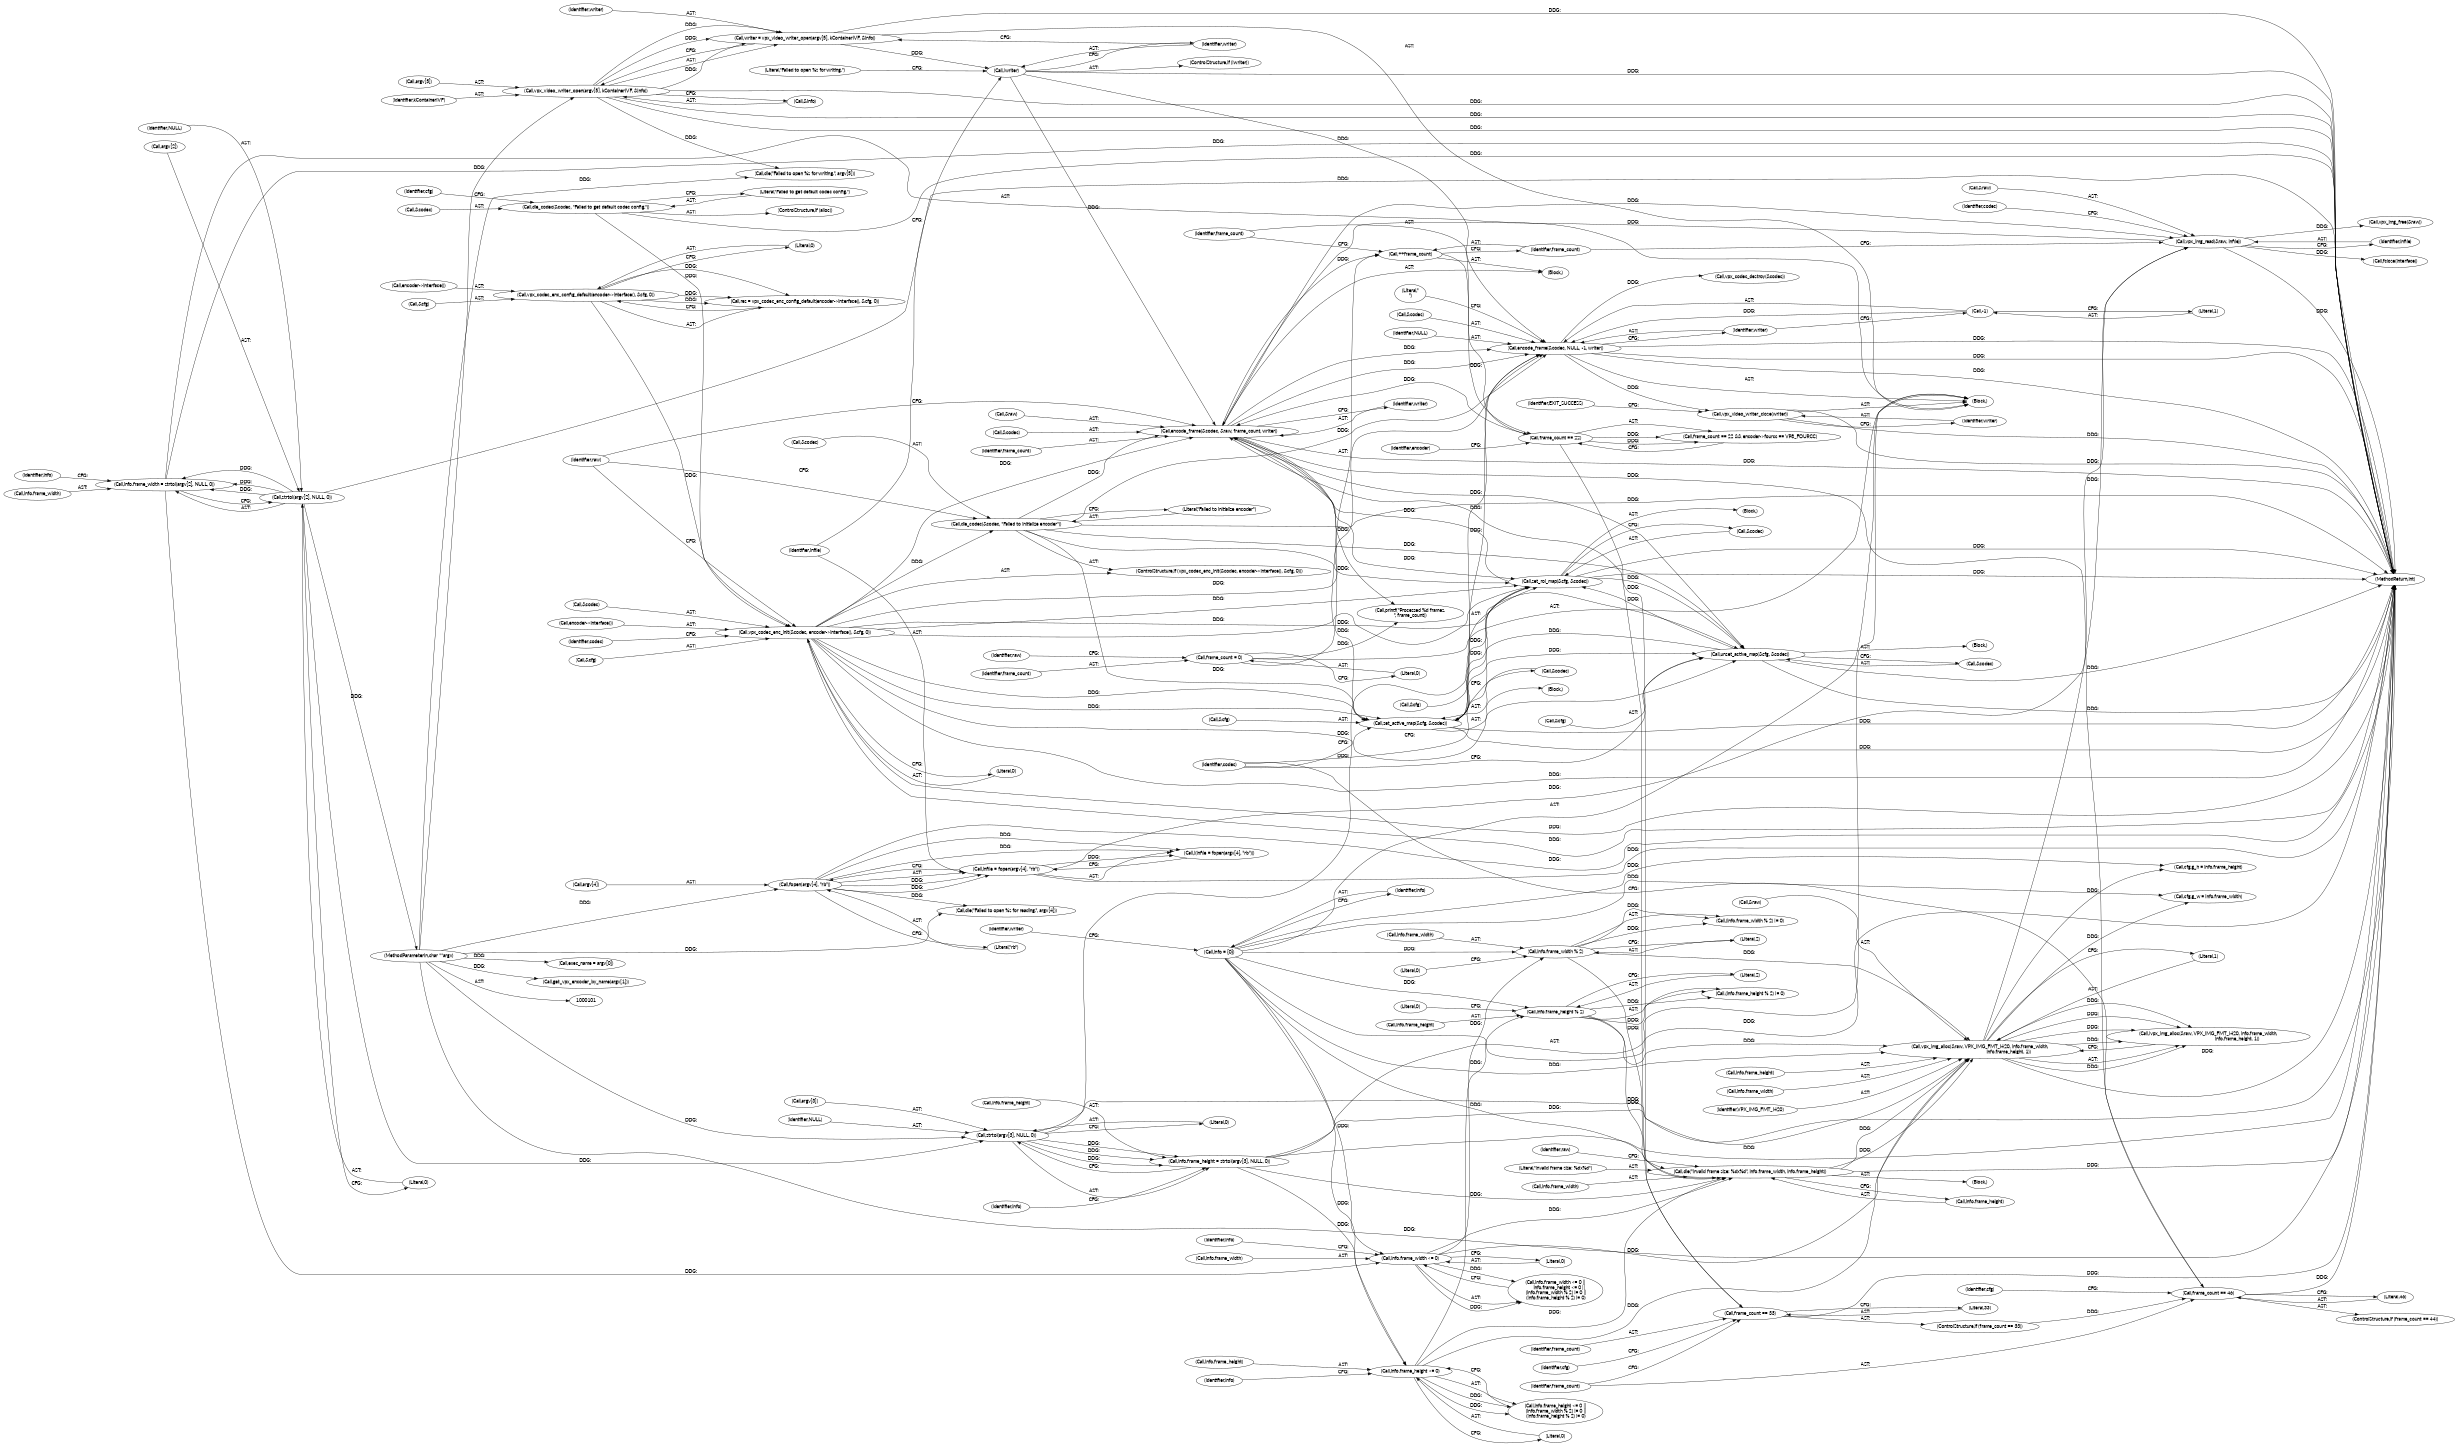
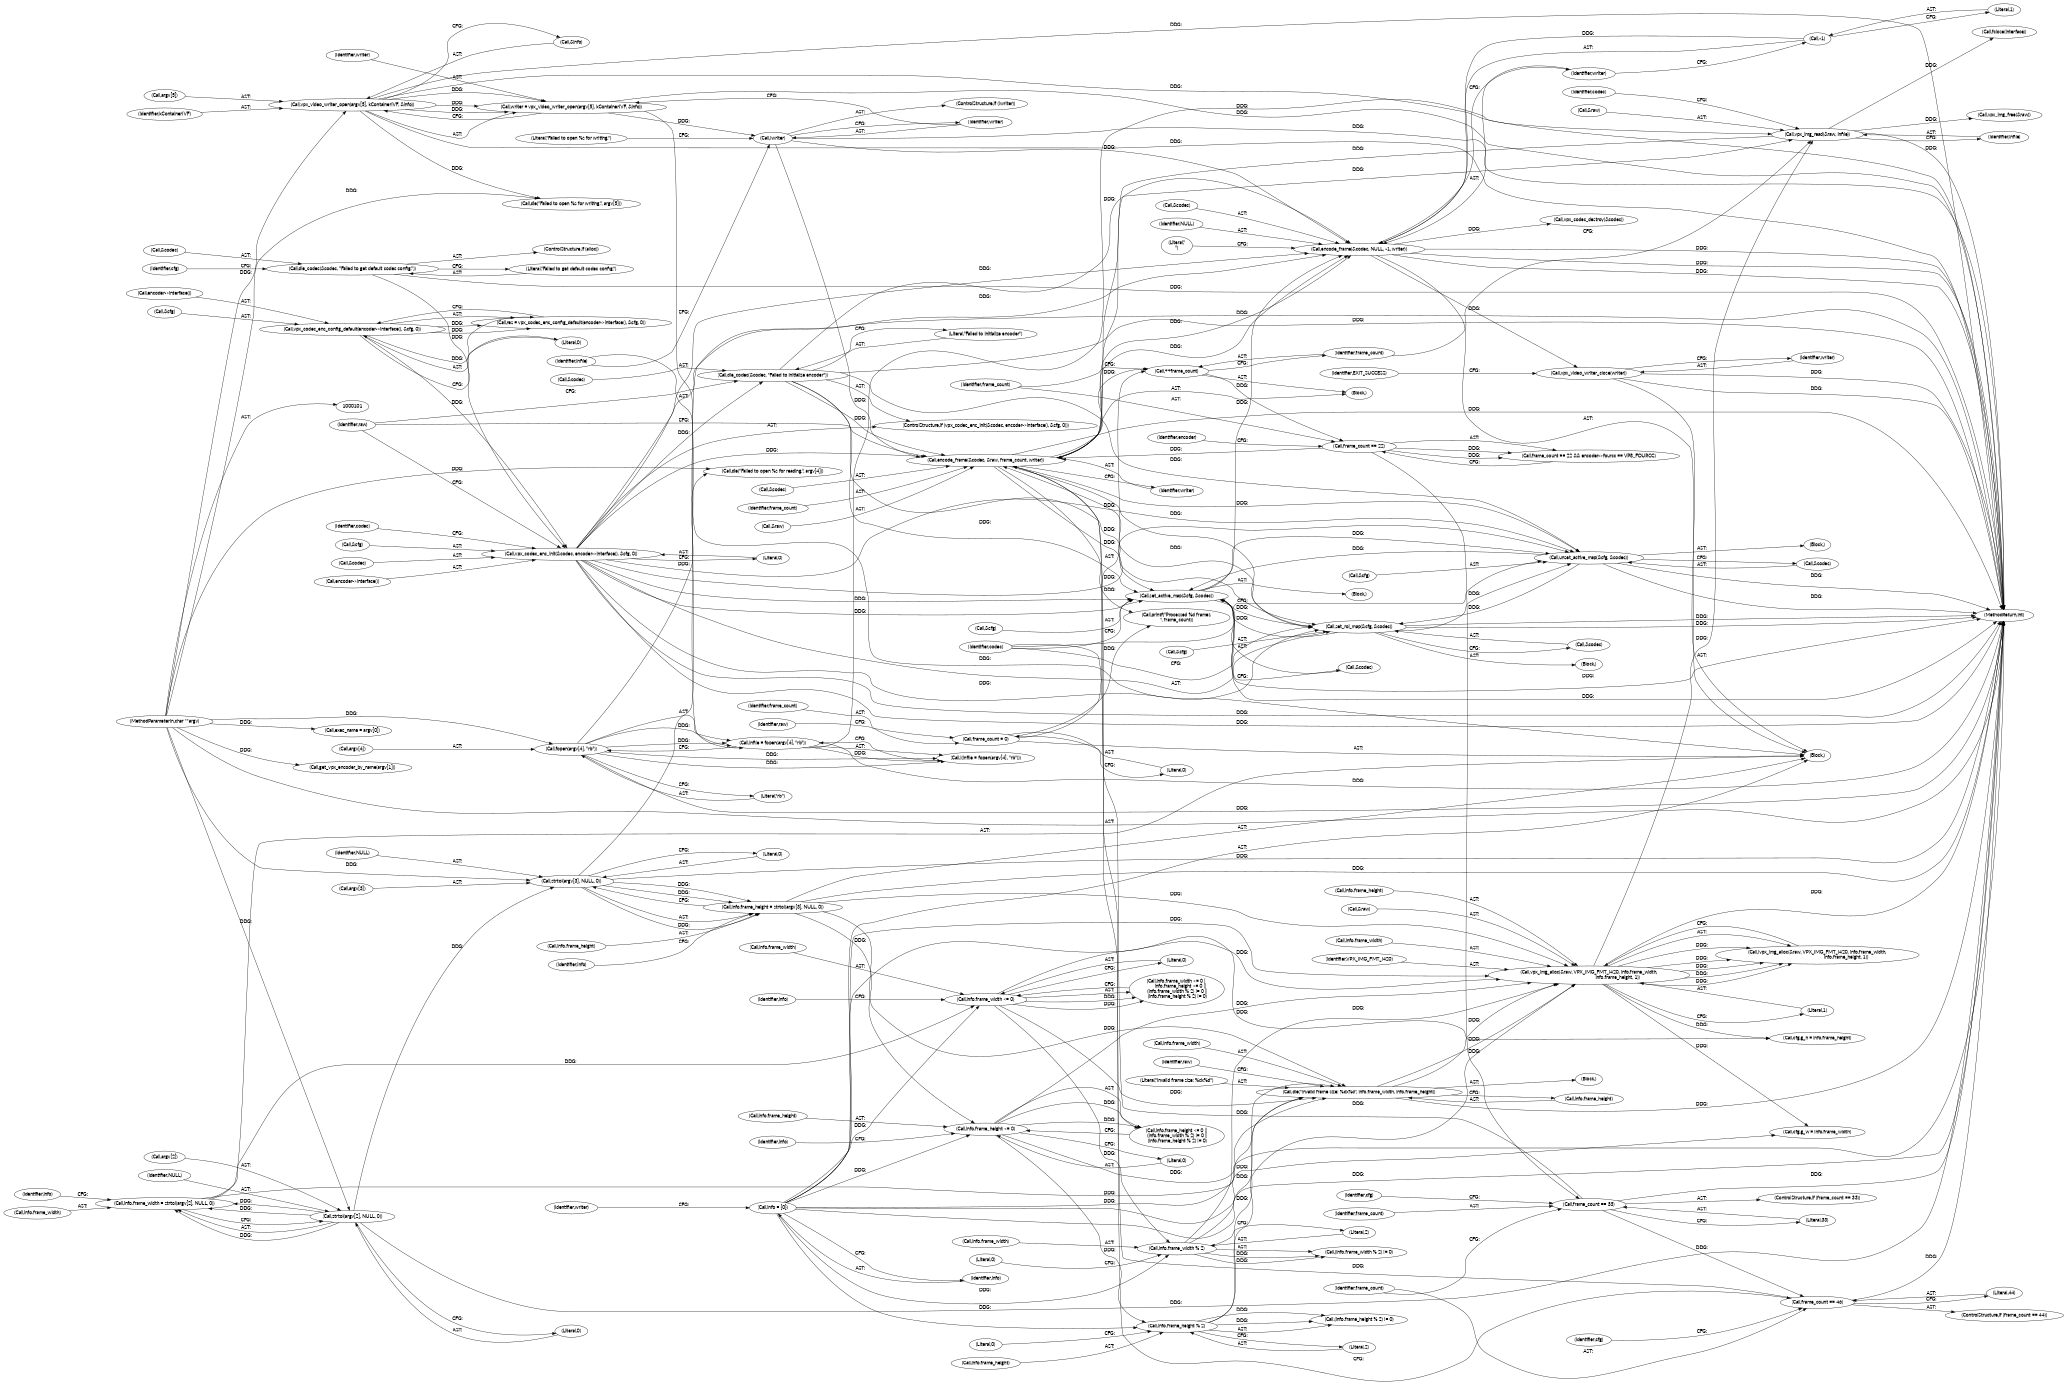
(360, 725) -> (258, 967)
(1410, 1230) -> (1110, 822)
(2395, 1297) -> (2004, 1293)
(2106, 1314) -> (1697, 1251)
